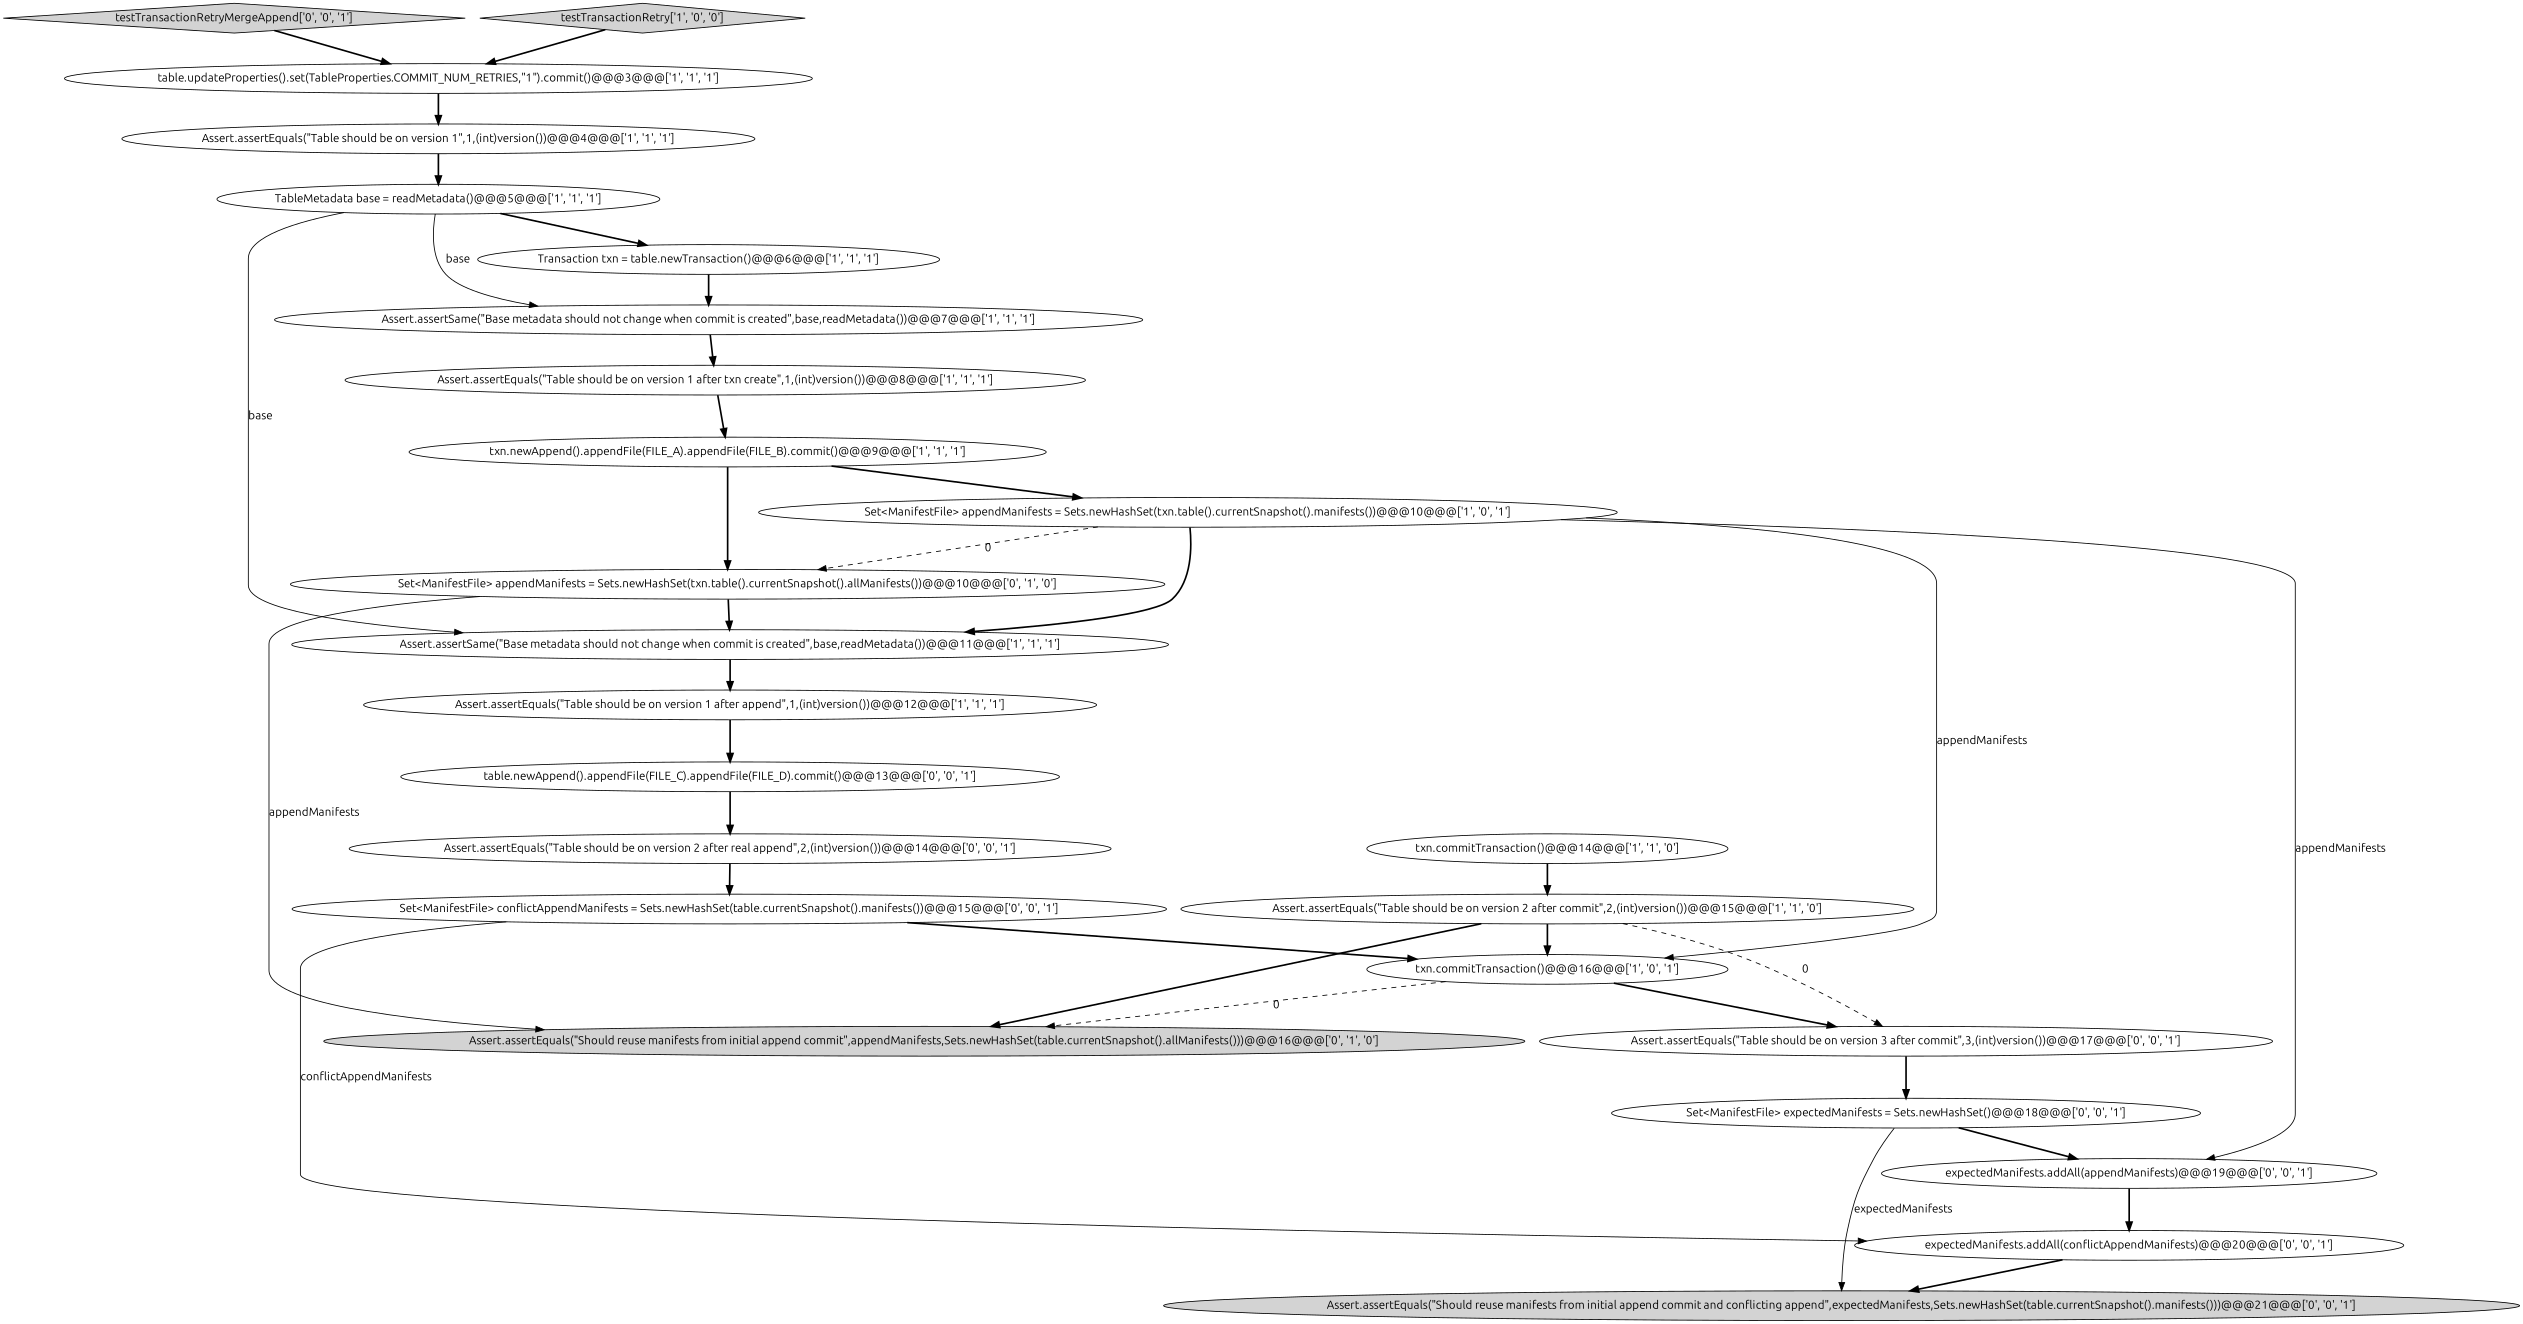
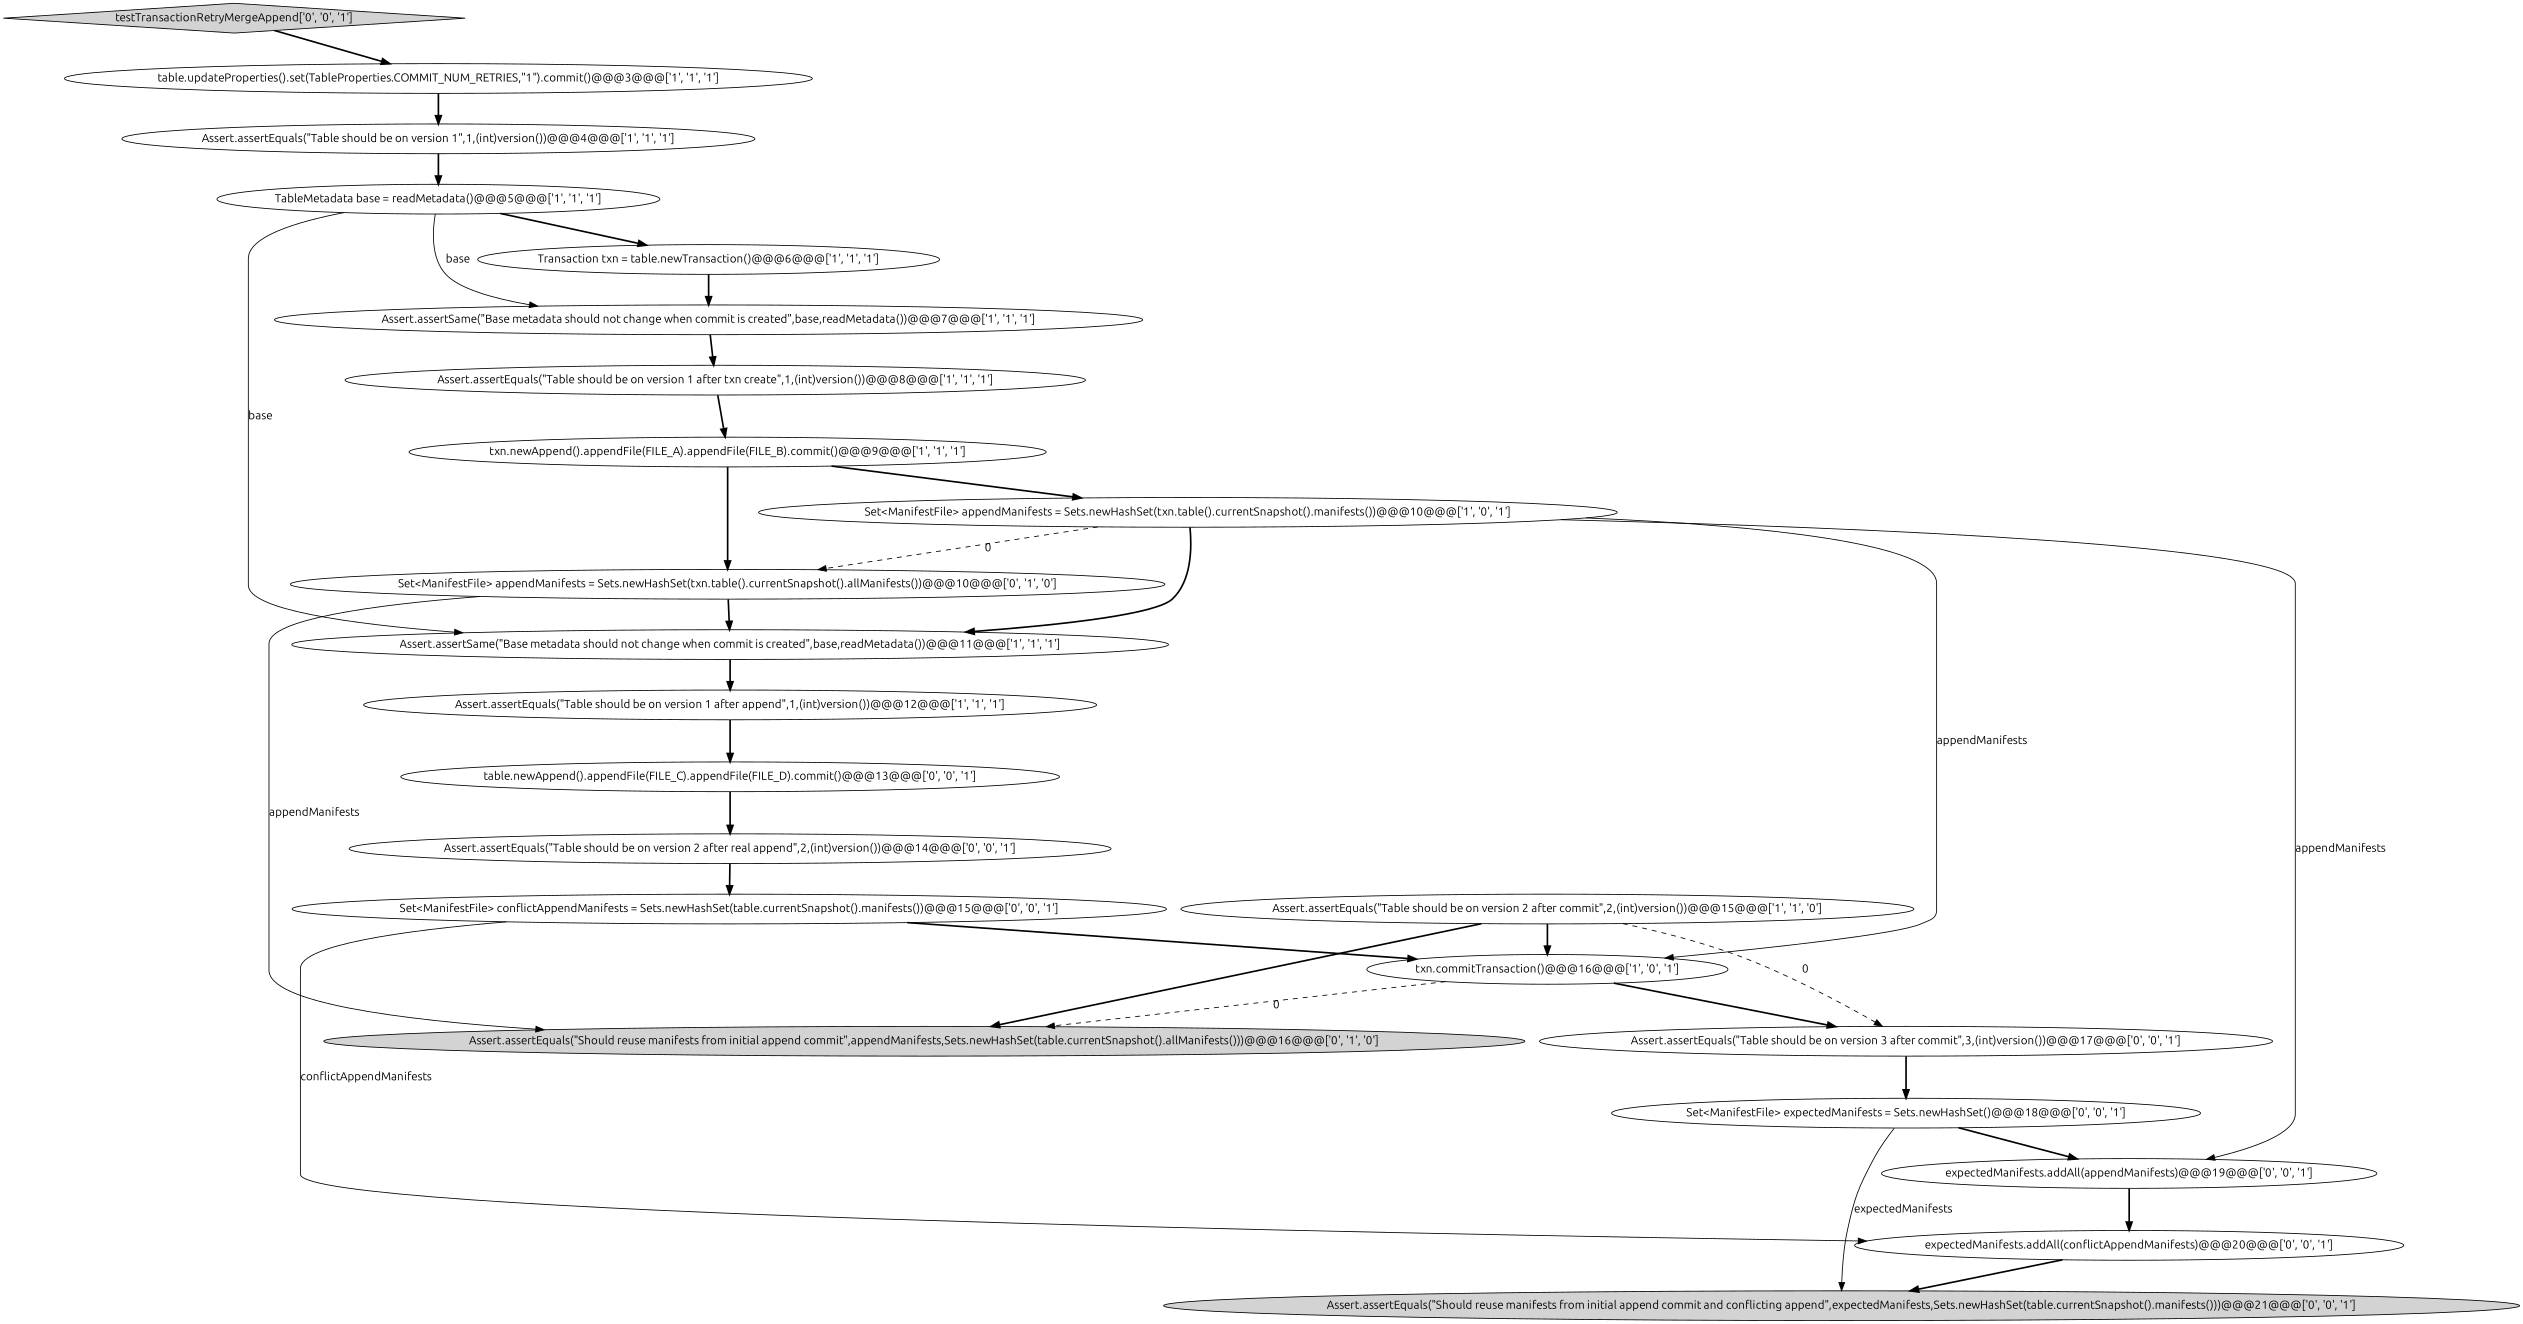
(643, 18) -> none
(1547, 849) -> none
